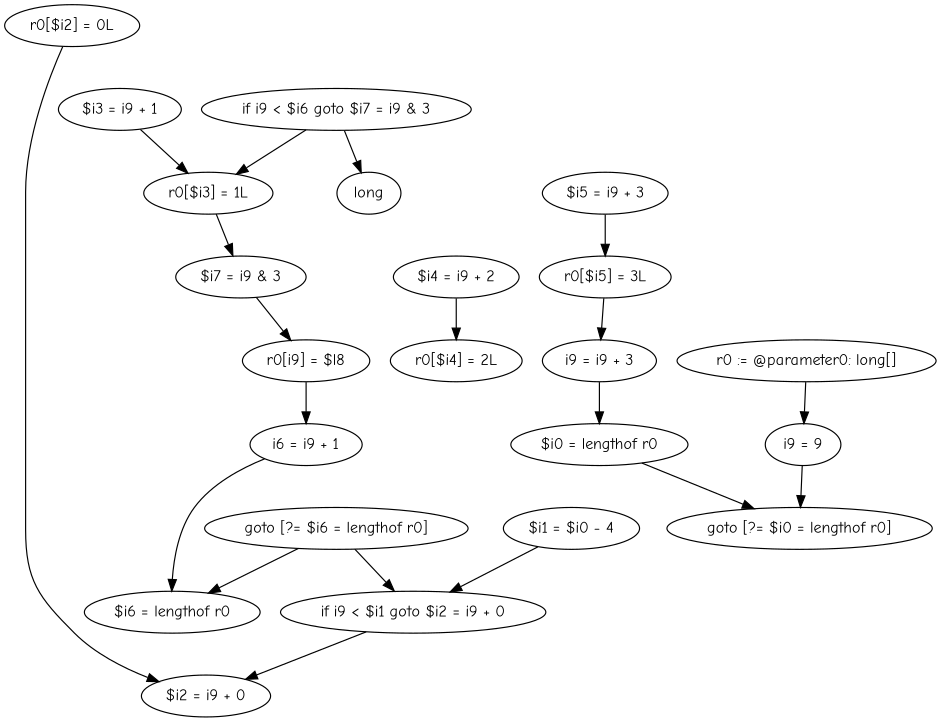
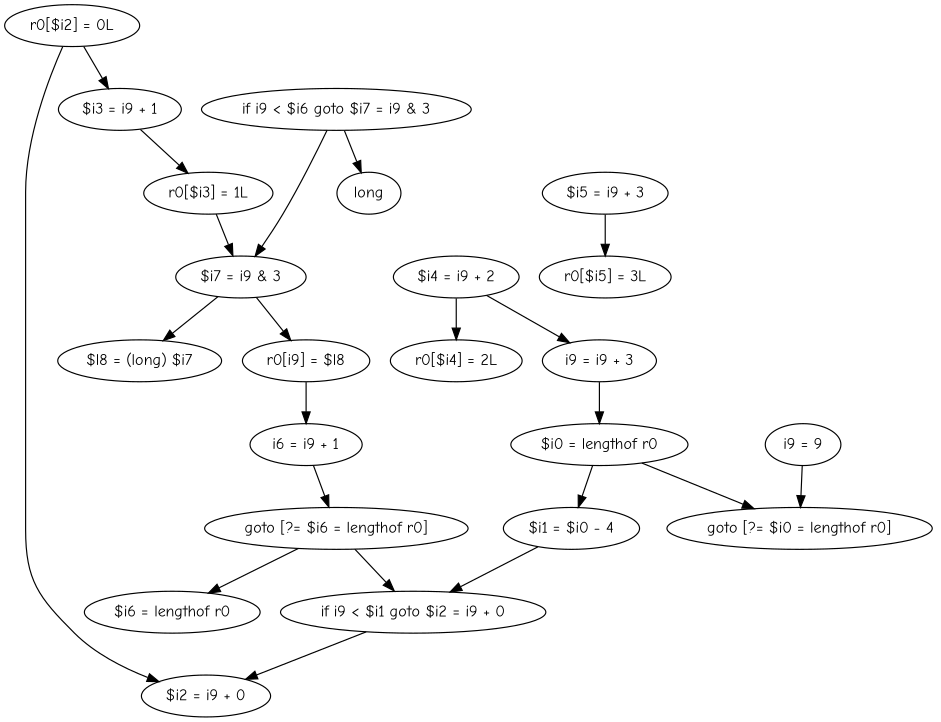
none -> (93, 63)
(276, 149) -> (297, 190)
(603, 313) -> (523, 316)
none -> (140, 361)
(807, 361) -> none
none -> (587, 481)
(198, 504) -> (319, 481)
